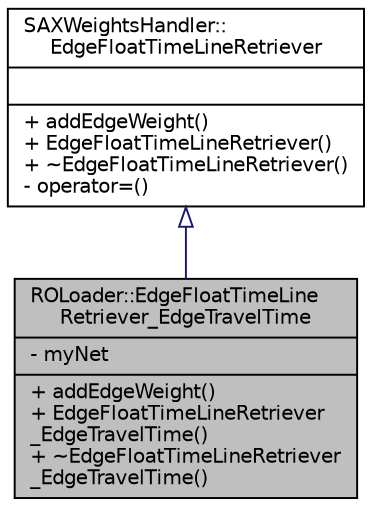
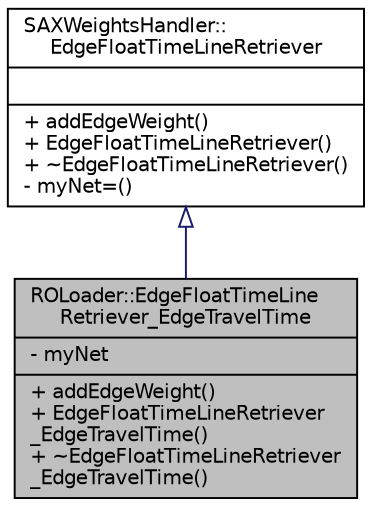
(86, 187) -> (78, 187)
